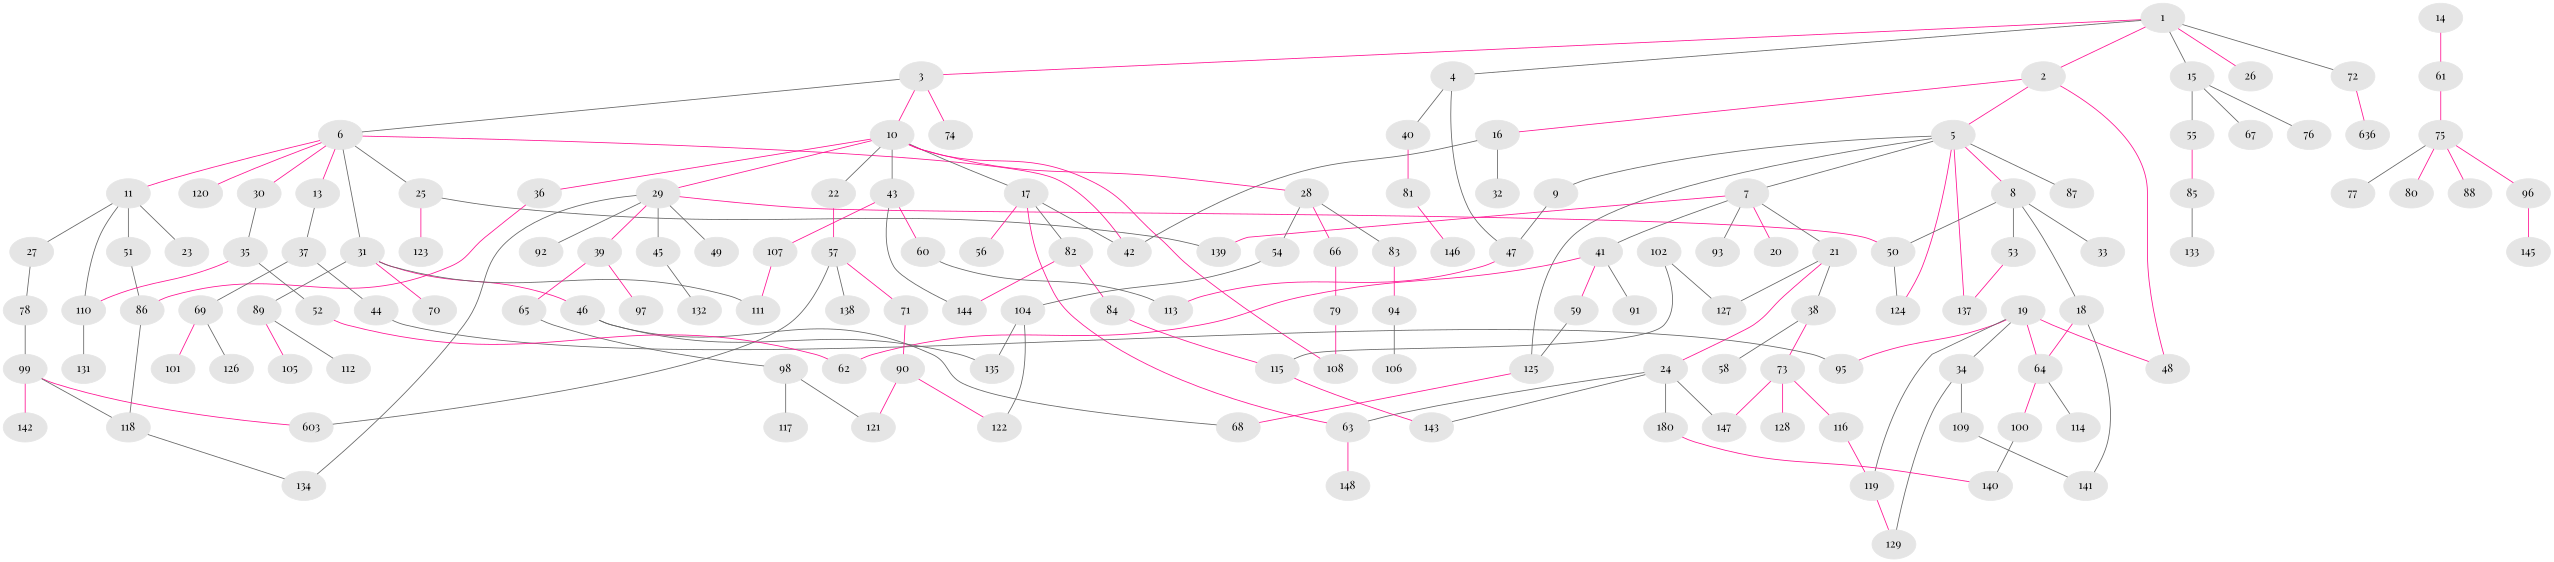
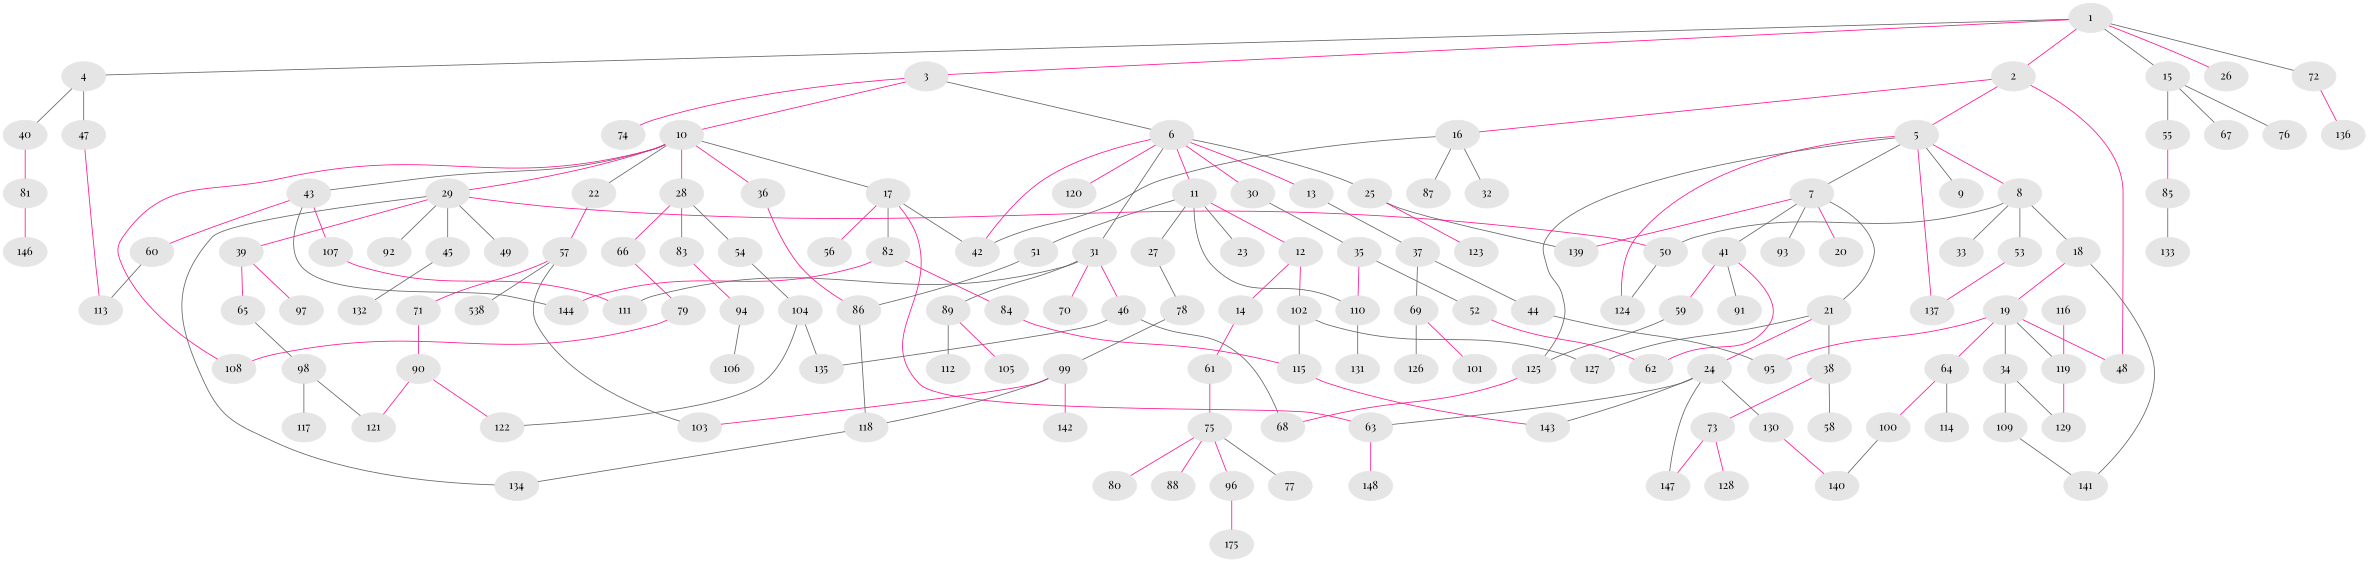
(2368, 135) -> (2343, 135)
(2013, 164) -> (1443, 164)
(1533, 223) -> none
none -> (1301, 252)
(2528, 252) -> (1232, 544)
(847, 310) -> (477, 310)
(2061, 340) -> (2042, 281)
(1812, 398) -> none
(311, 427) -> (700, 427)
(1666, 427) -> (1771, 427)
